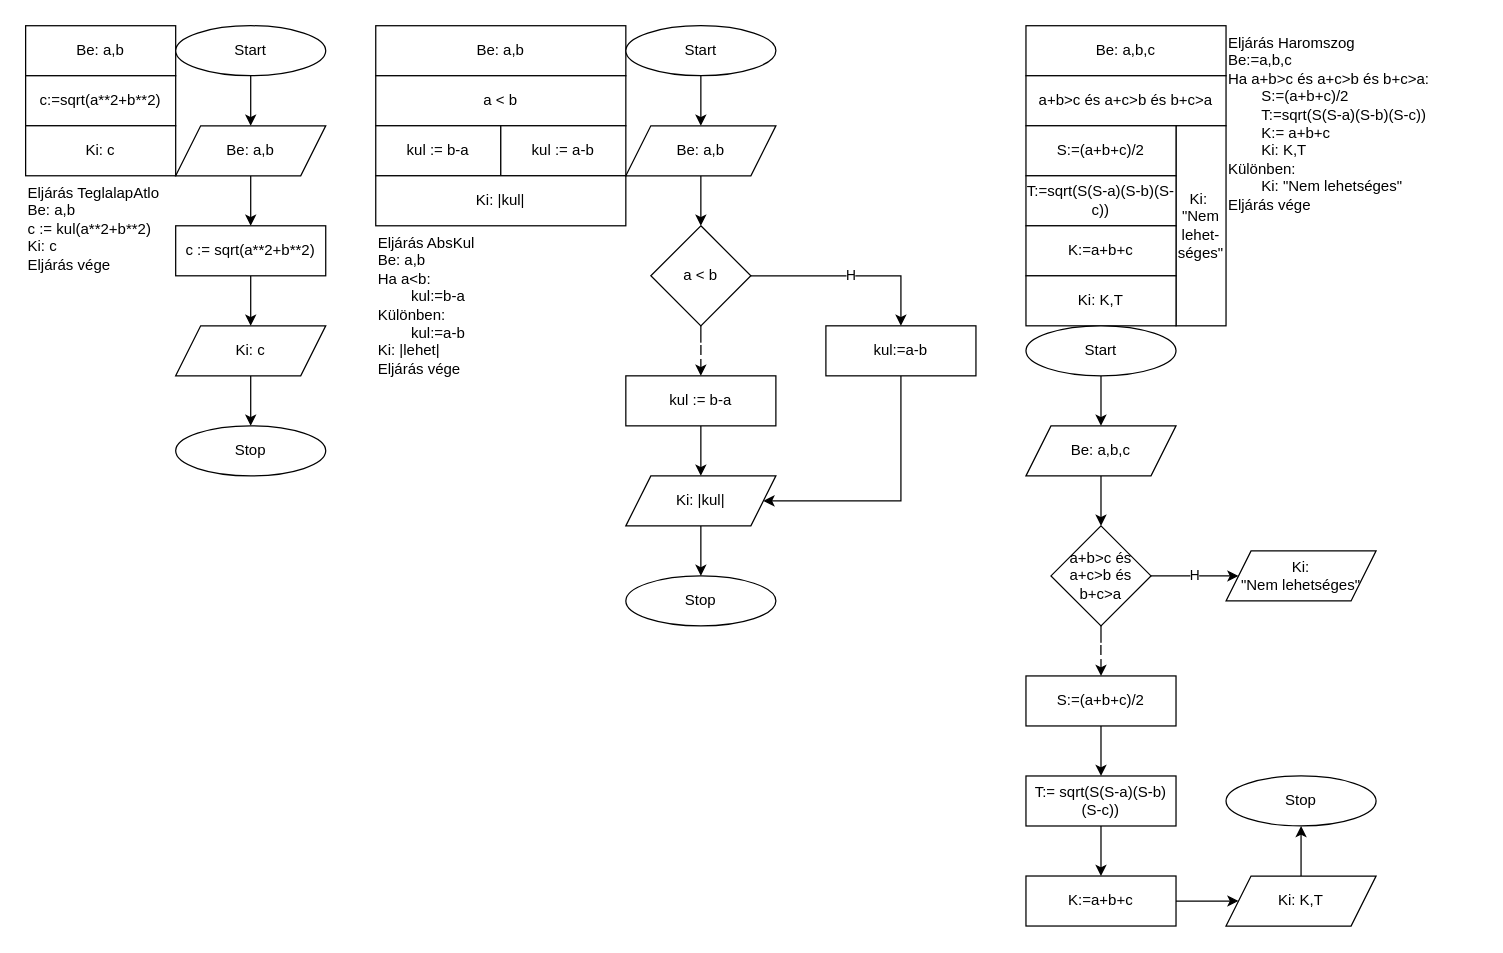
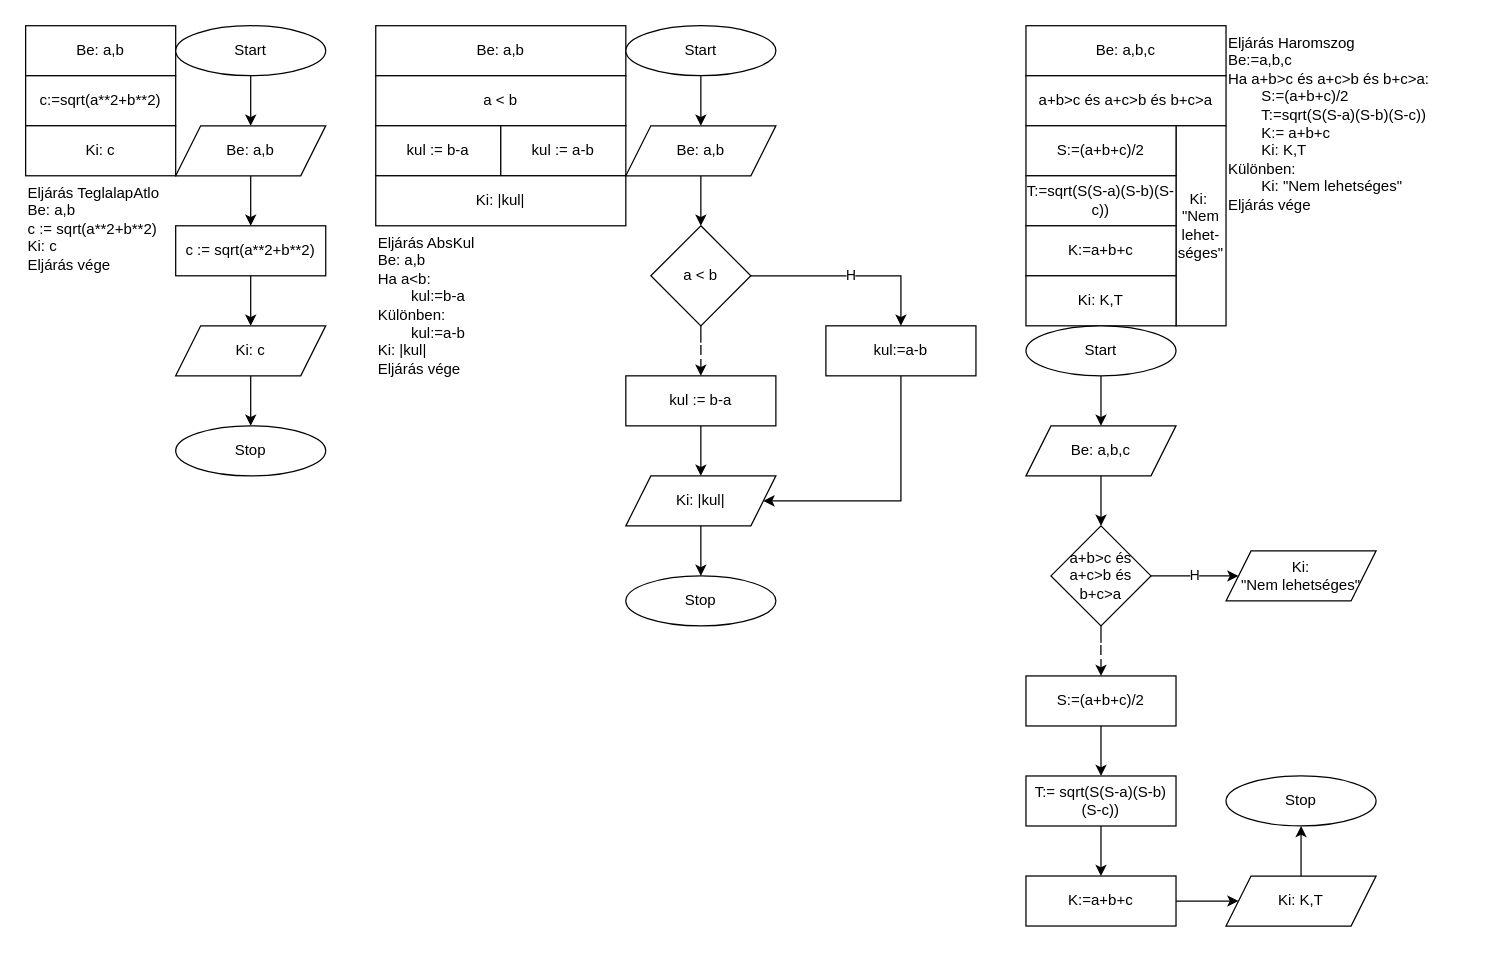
(102, 238) -> (102, 247)
(431, 306) -> (431, 306)
